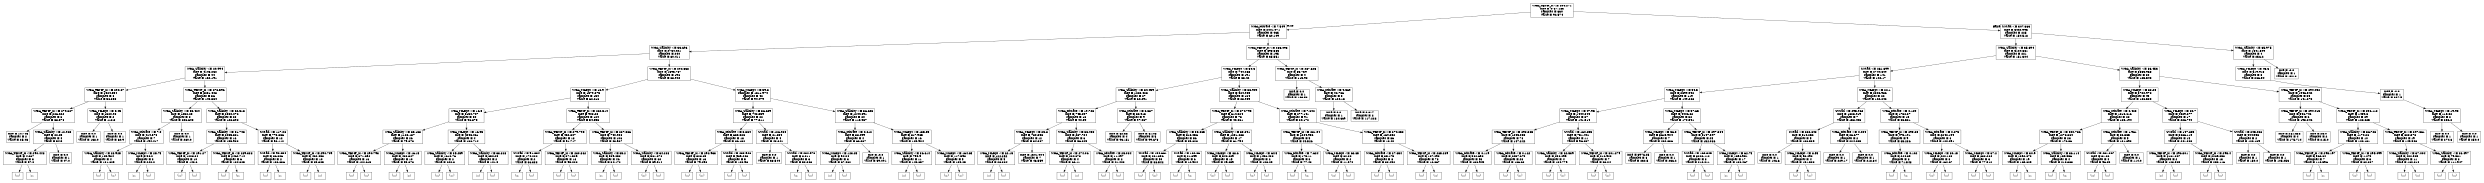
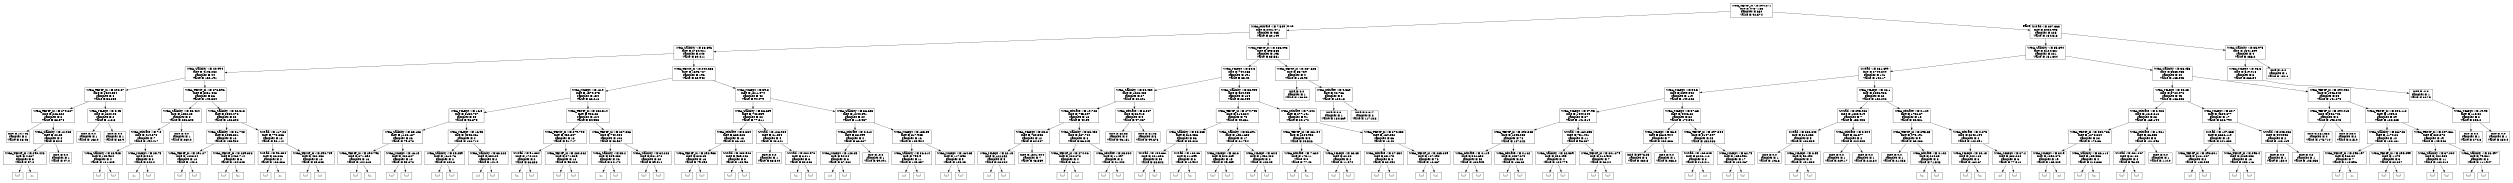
(753, 95) -> (753, 95)
(1302, 158) -> (1302, 158)
none -> (1894, 158)
